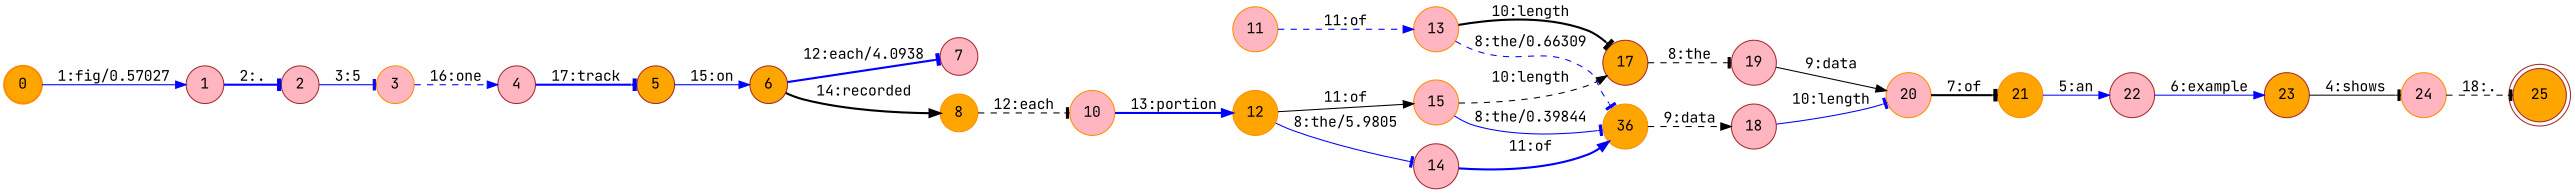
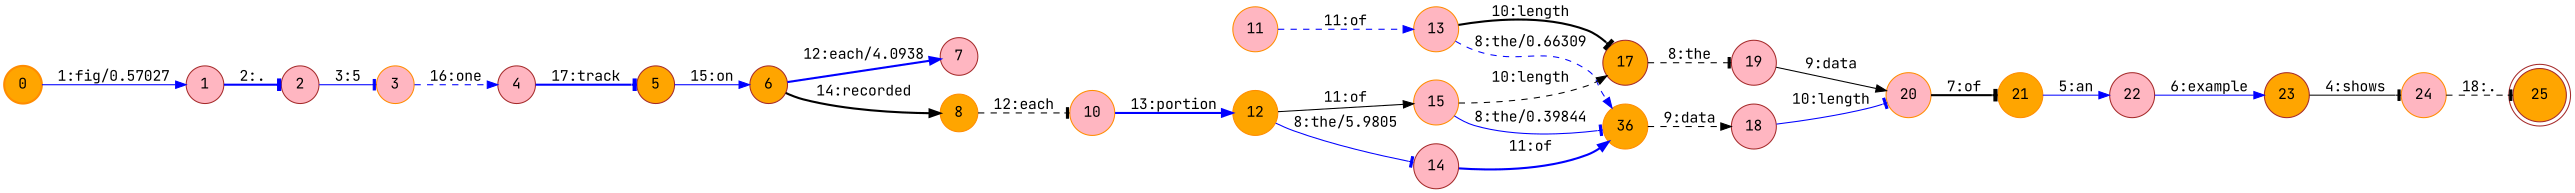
(1541, 56) -> (1541, 56)
(861, 71) -> (861, 71)
